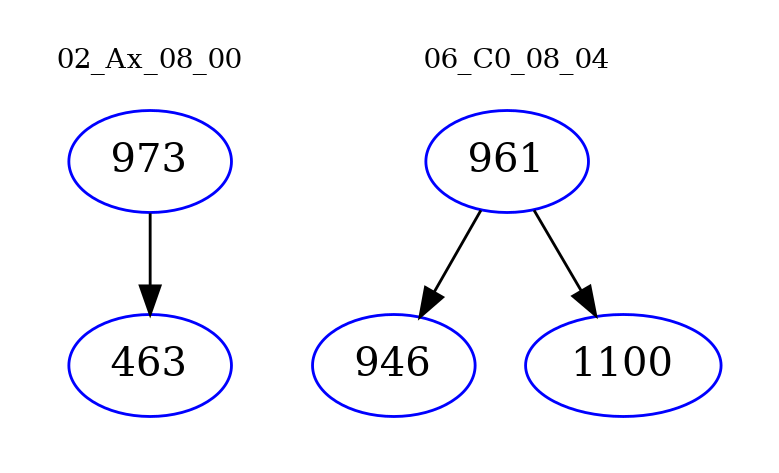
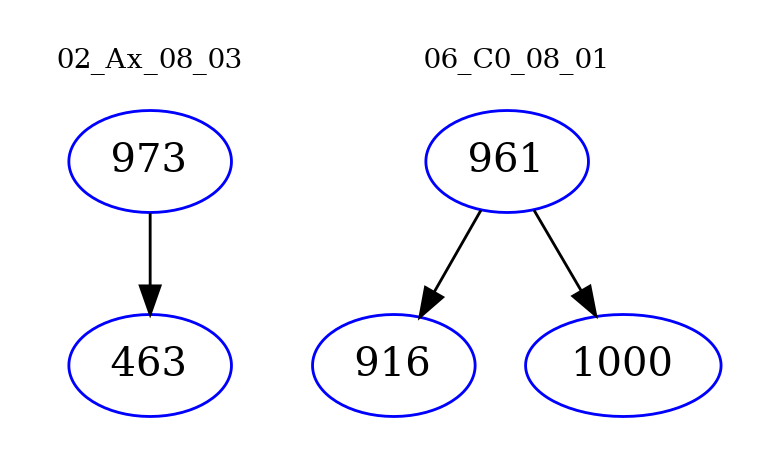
(150, 61) -> (150, 61)
(517, 61) -> (517, 61)
(394, 366) -> (394, 366)
(623, 366) -> (623, 366)
